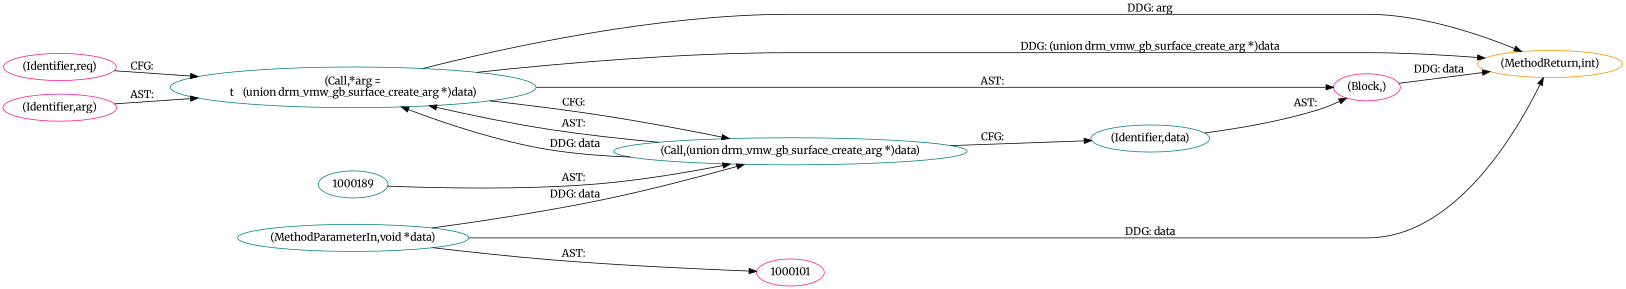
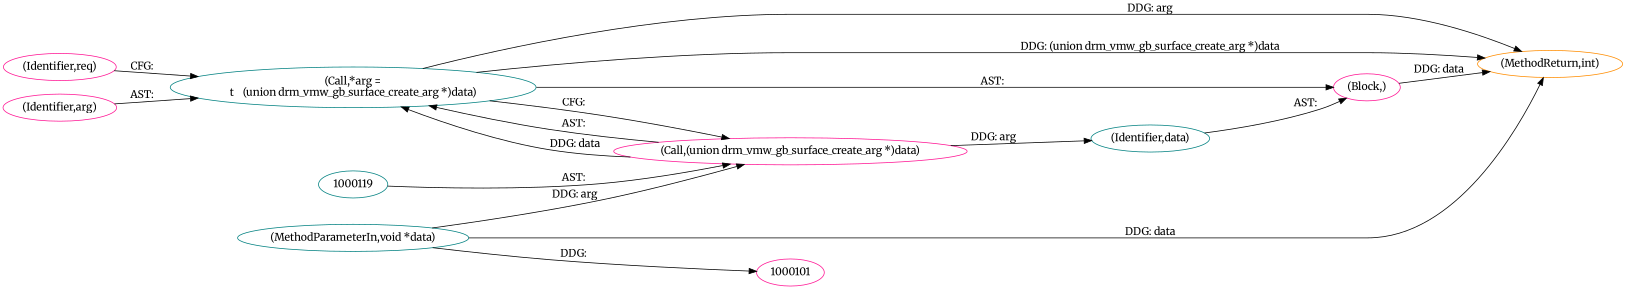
(994, 137) -> (994, 137)
(790, 151) -> (790, 151)
(353, 184) -> (353, 184)
(575, 195) -> (575, 195)
(575, 254) -> (575, 254)
